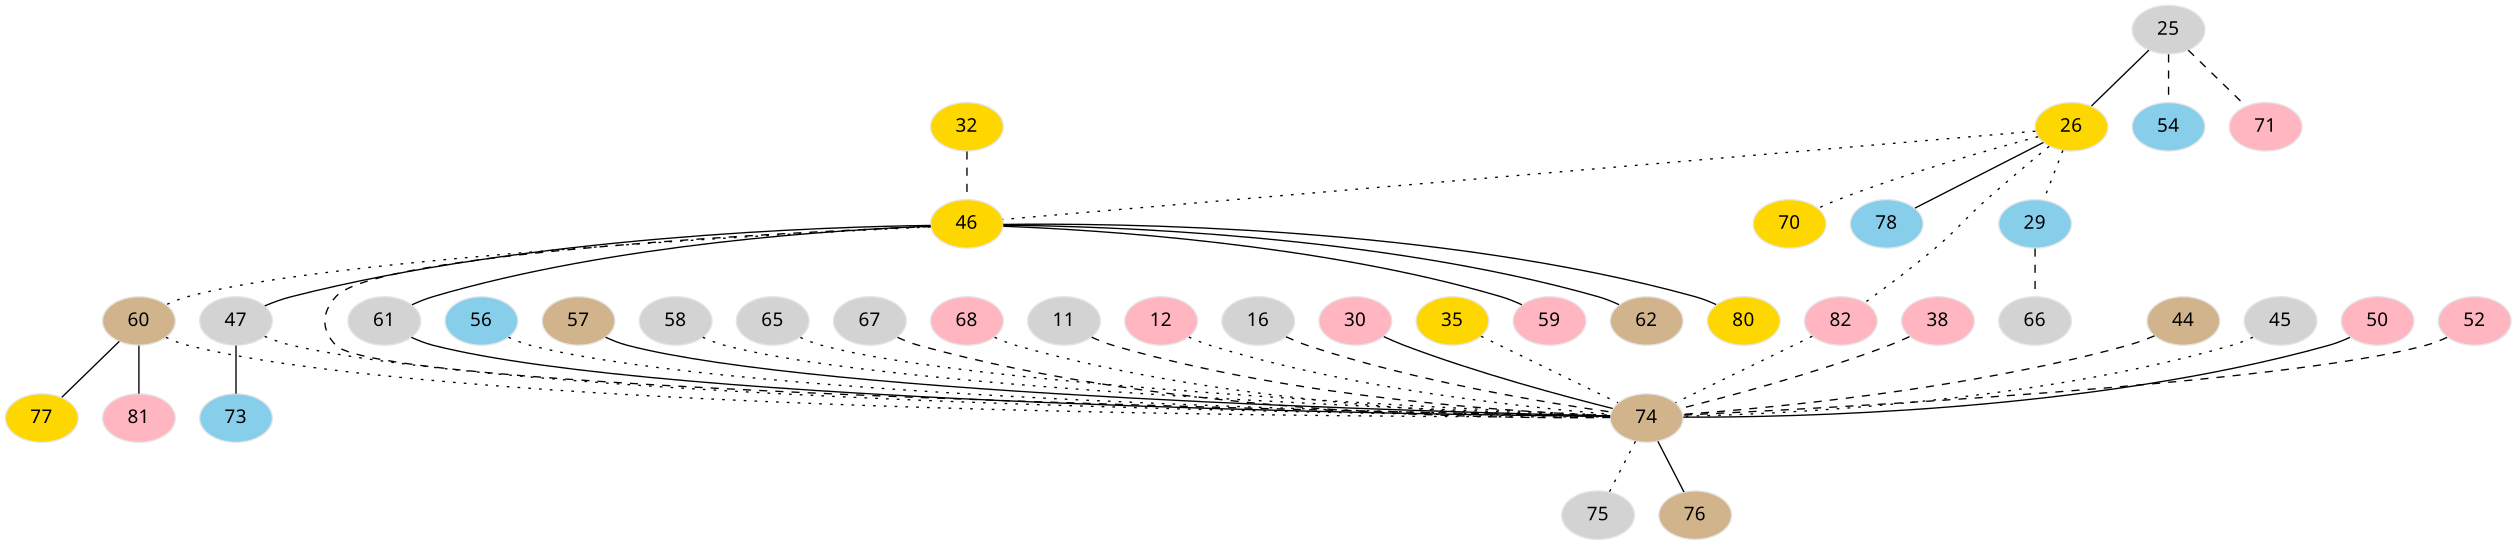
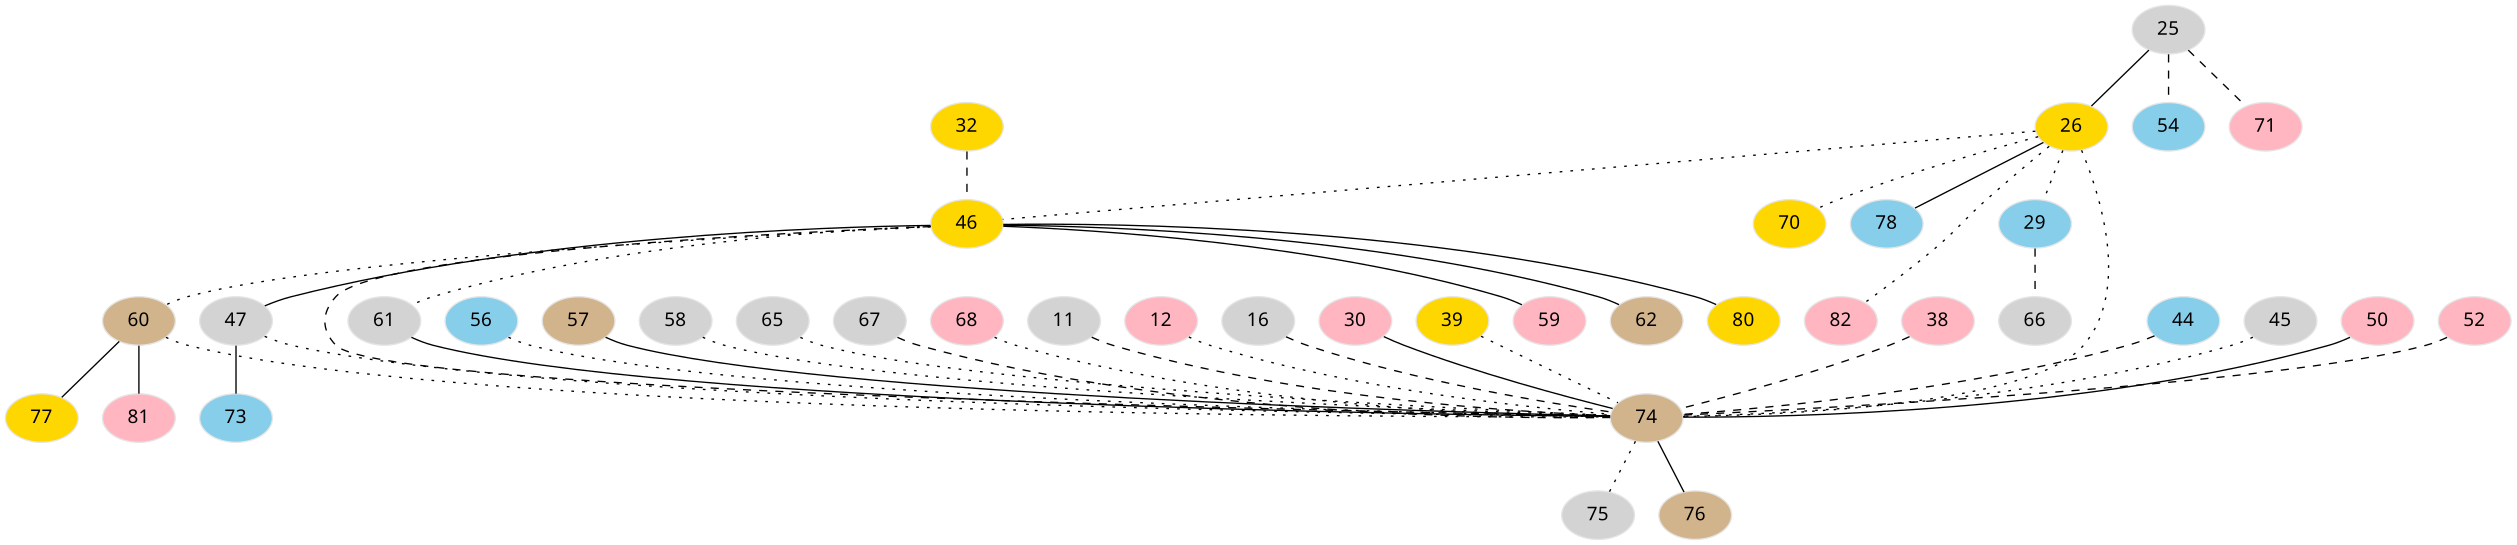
(642, 252) -> (642, 252)
(1452, 321) -> (1452, 321)
(2183, 321) -> (2183, 321)
(1744, 369) -> (2019, 379)
